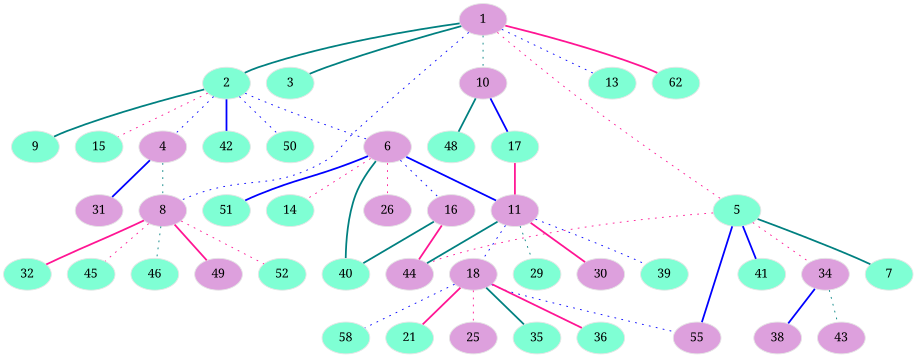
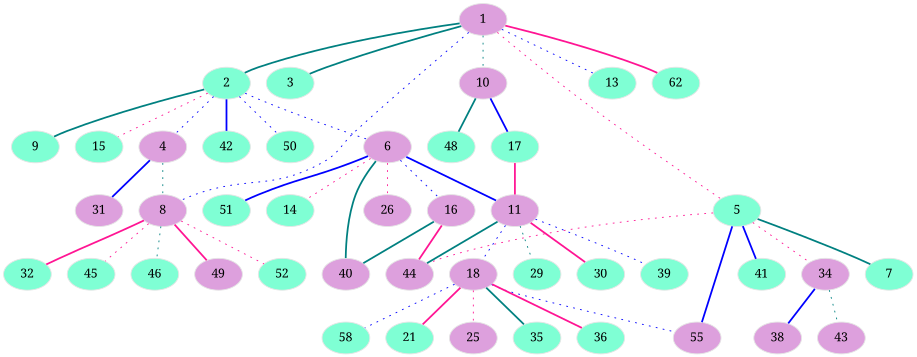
(346, 274) -> (346, 274)
(601, 274) -> (601, 274)
